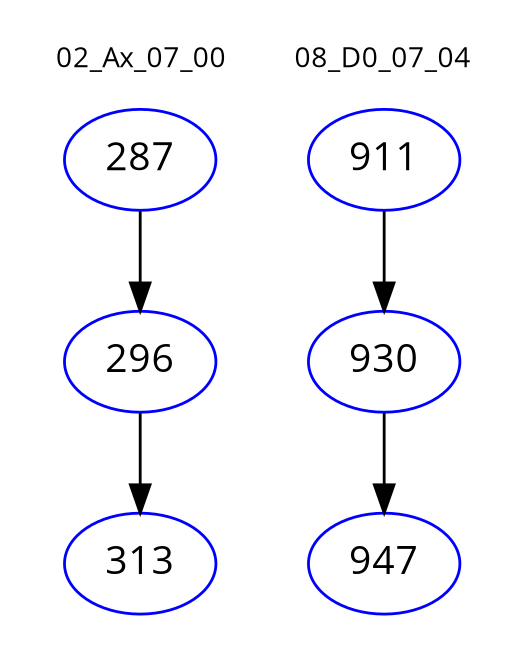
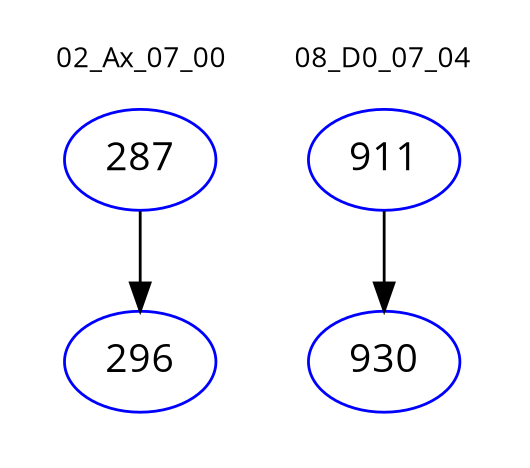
(140, 564) -> none
(384, 564) -> none
